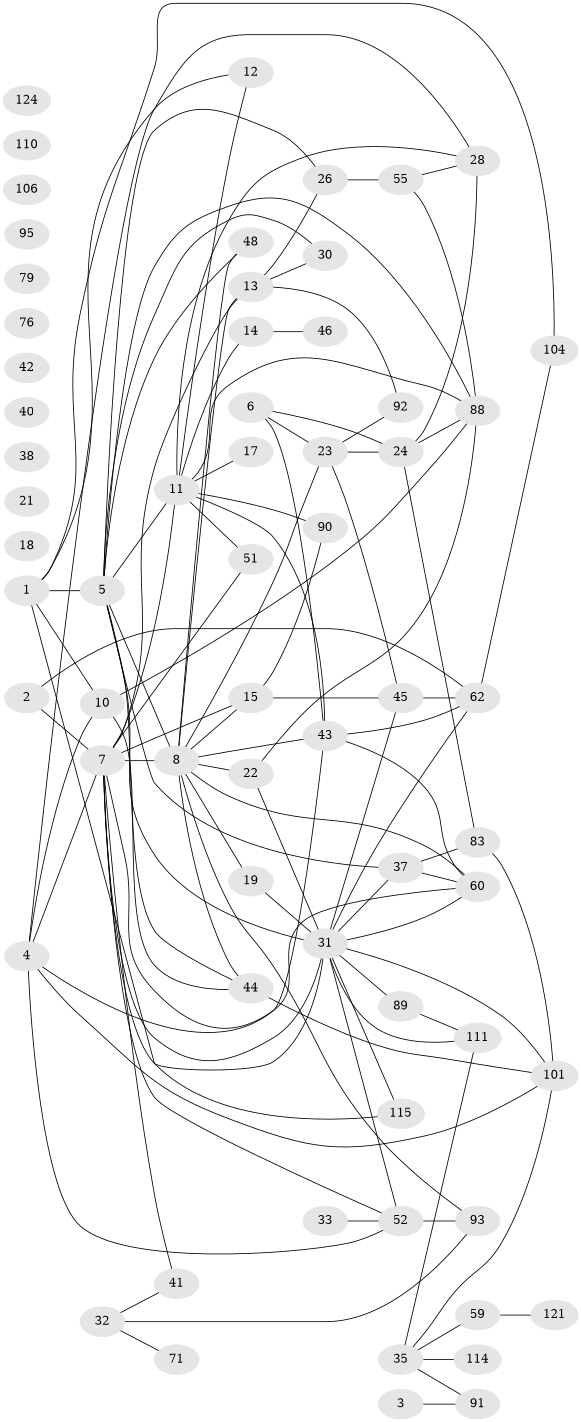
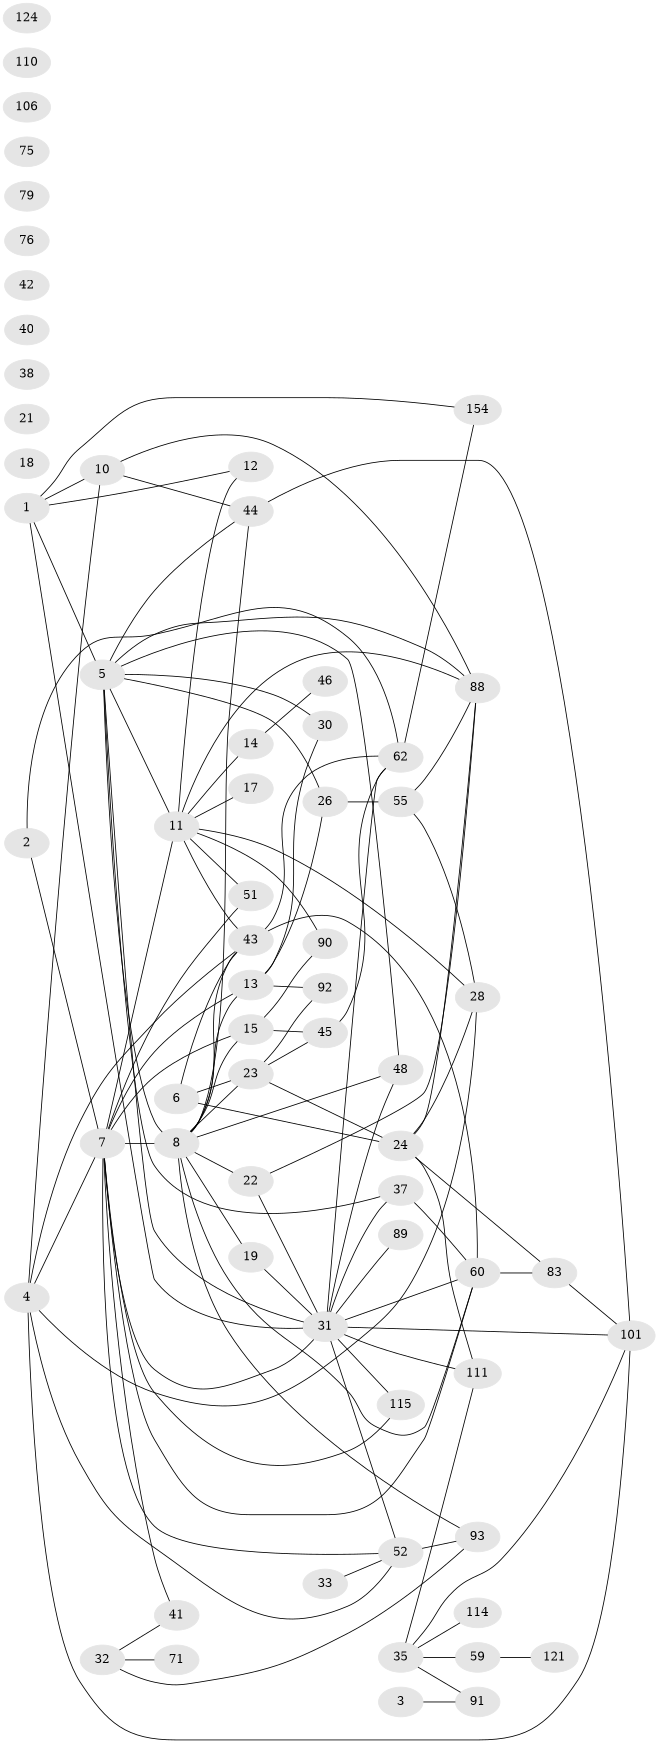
(27, 234) -> (27, 152)
(555, 351) -> (478, 410)
(365, 815) -> (356, 1196)
(434, 857) -> (516, 1273)
(439, 1022) -> (447, 1256)
